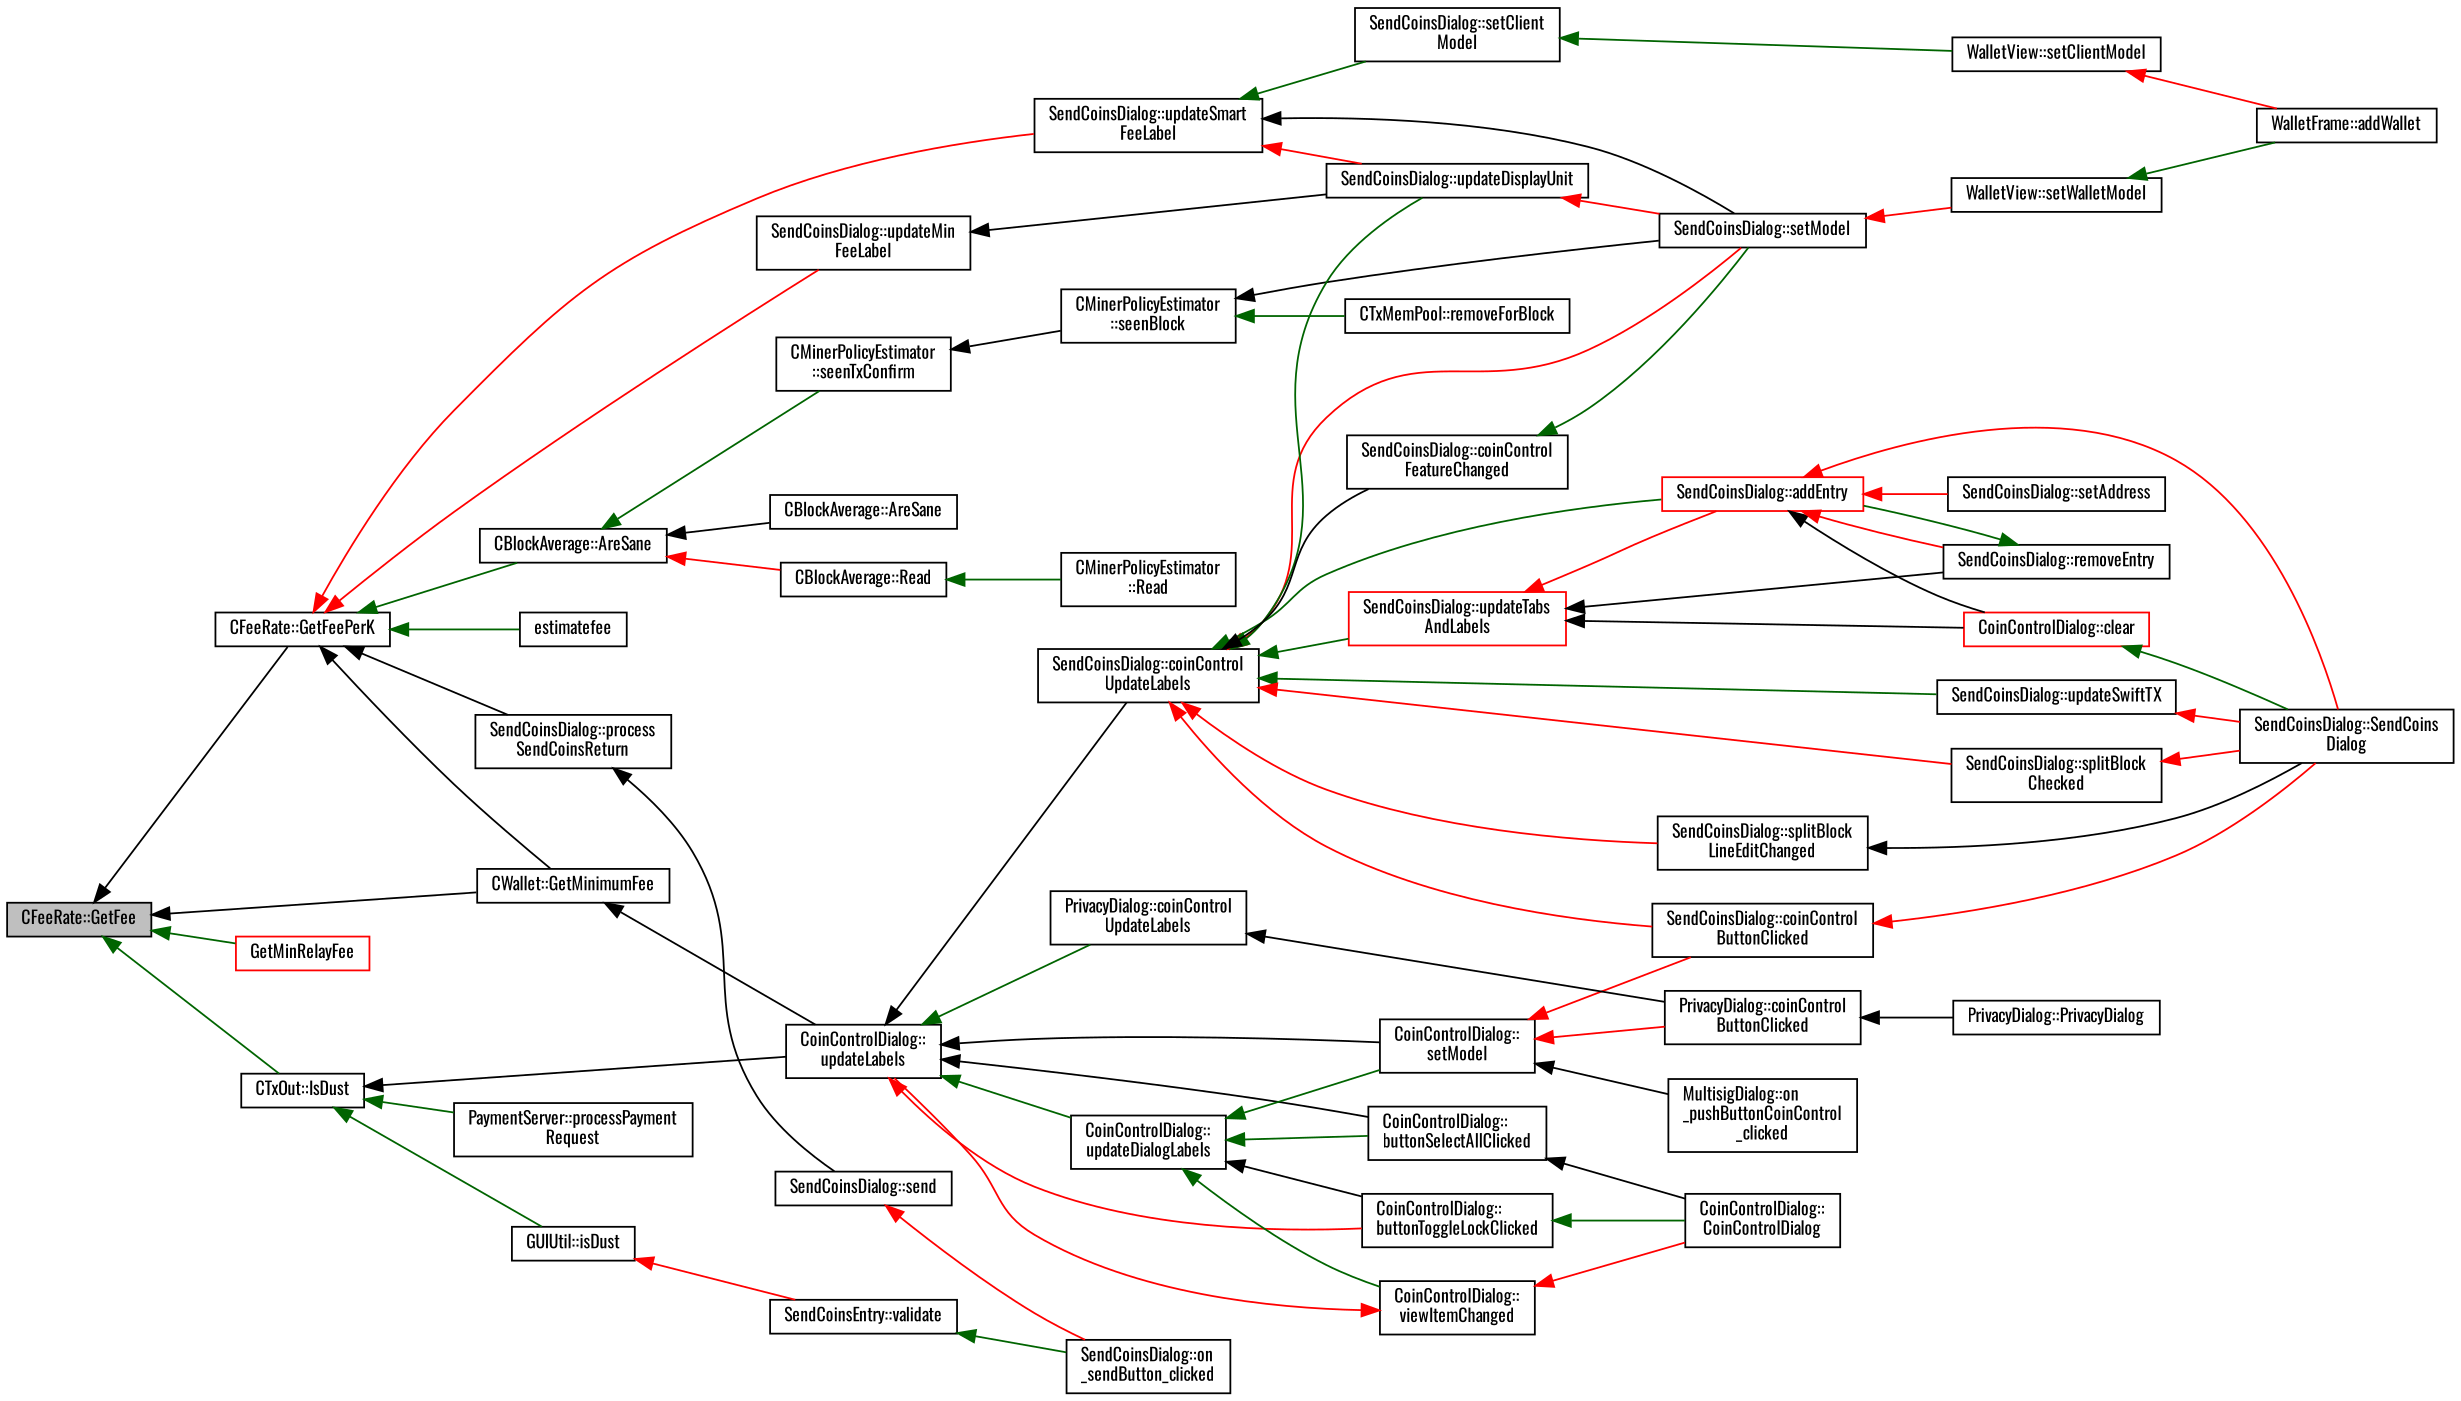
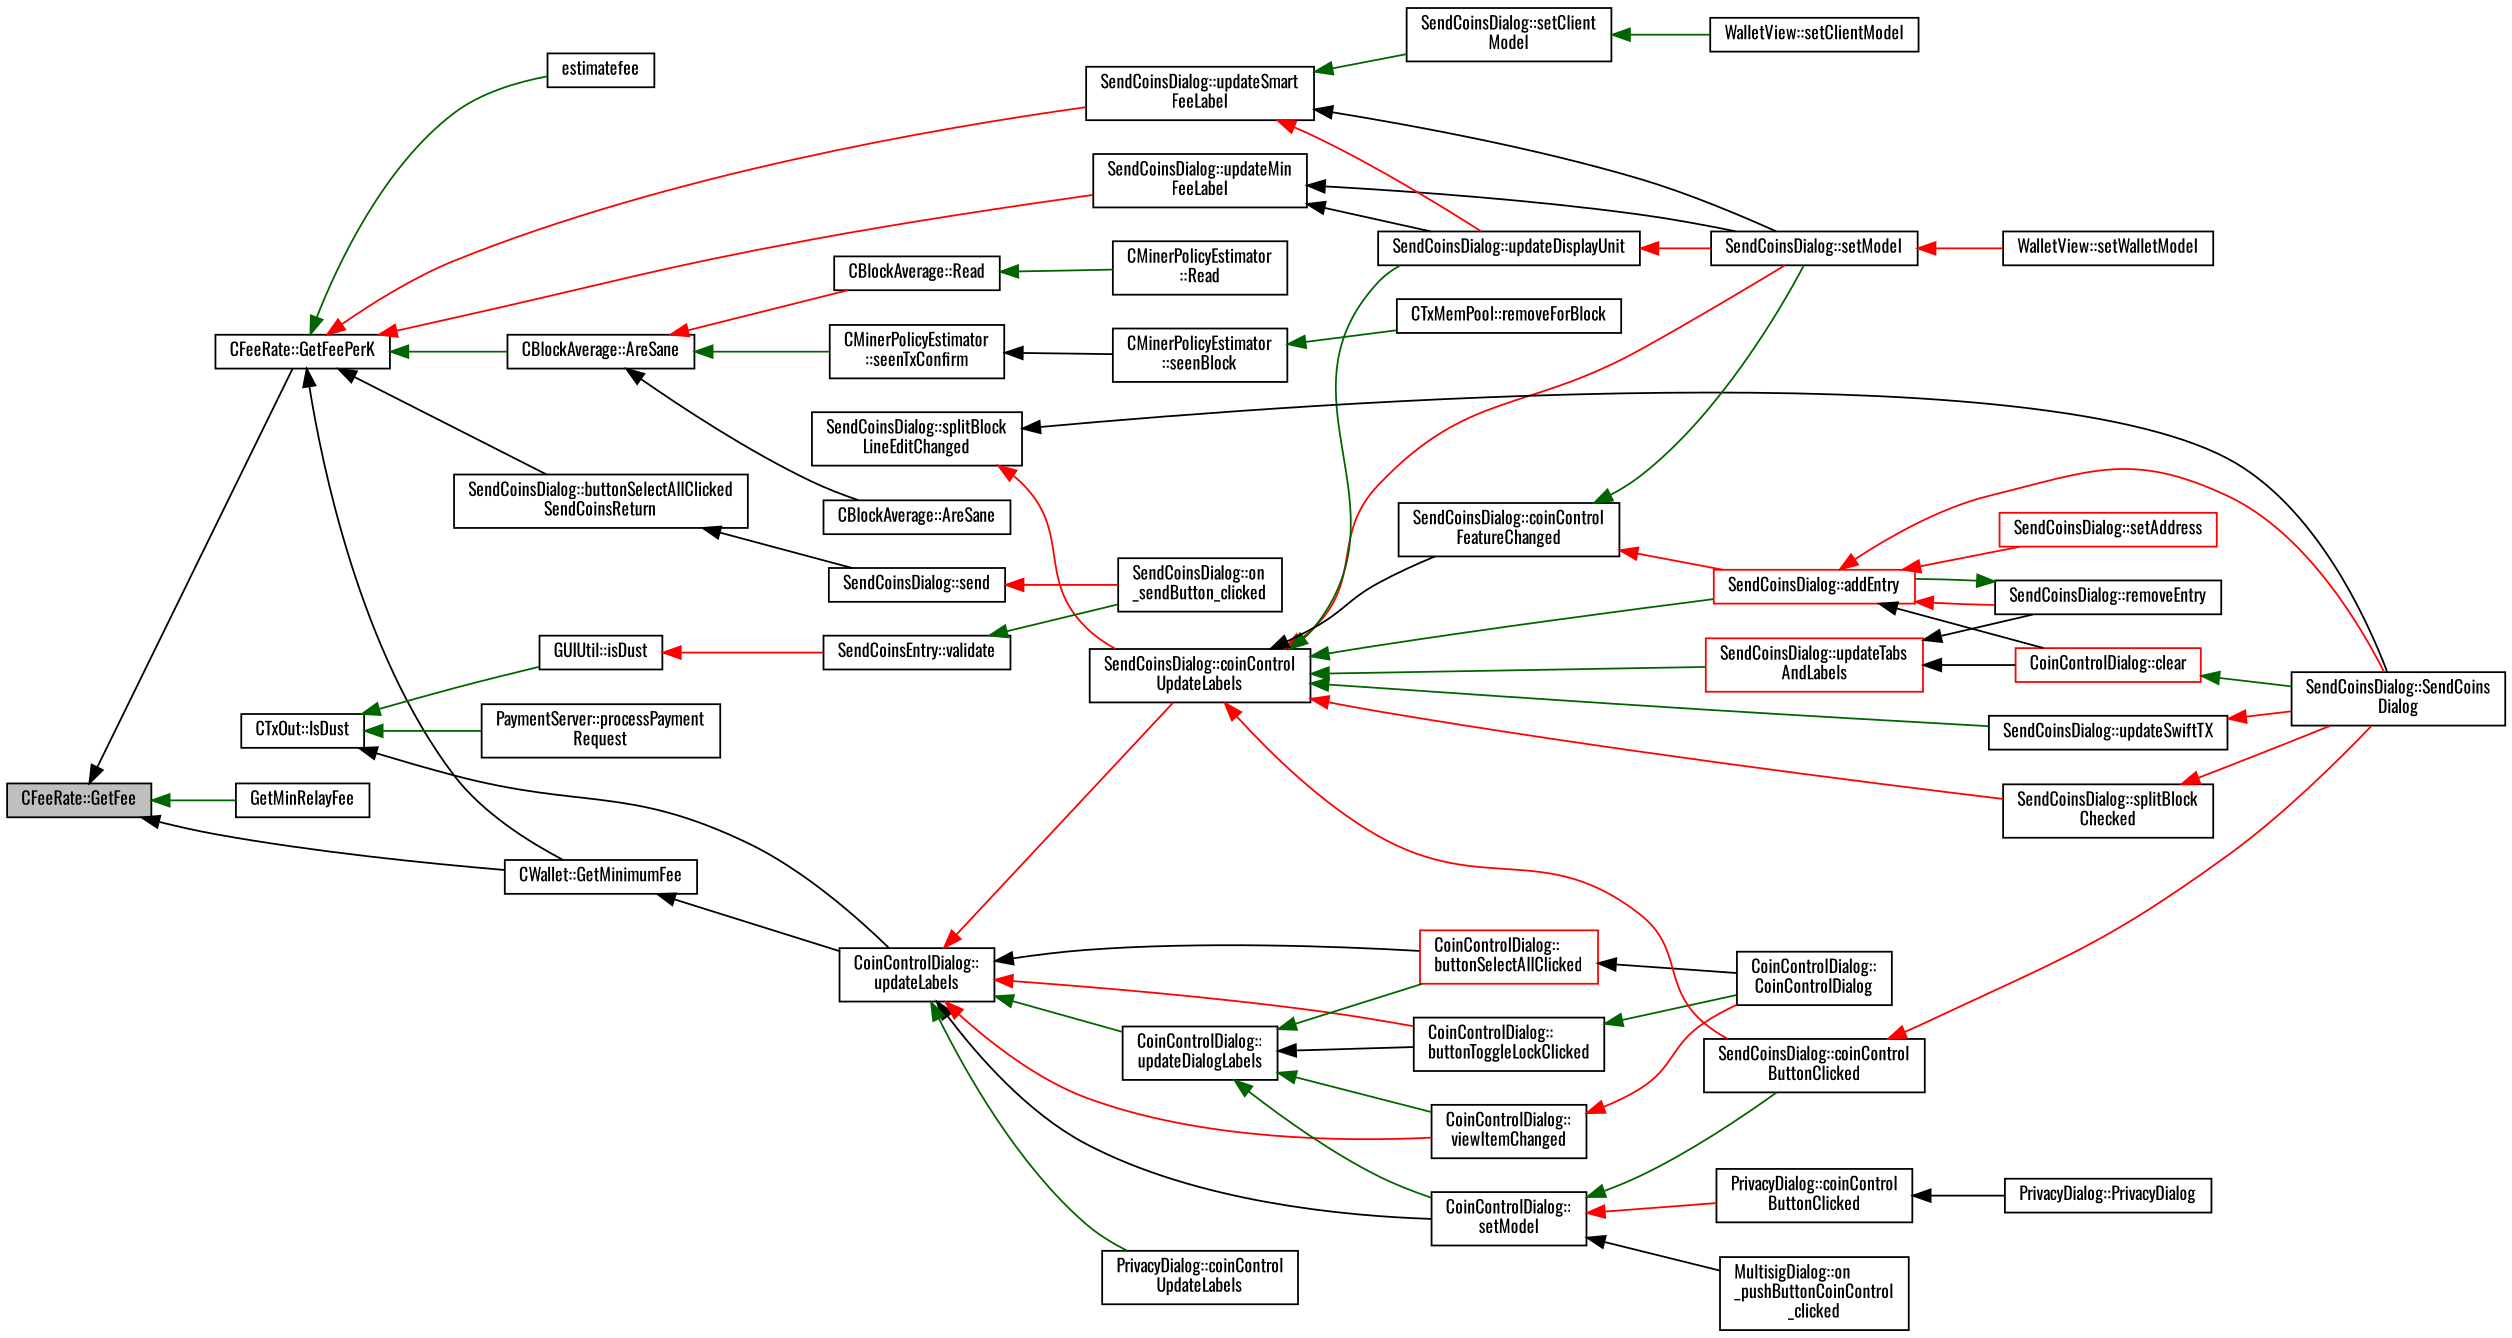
(2347, 126) -> none
(1456, 264) -> (1531, 202)
(2057, 494) -> (2108, 530)
(1629, 547) -> (1680, 562)
(573, 742) -> (601, 501)
(1416, 815) -> (1056, 568)
(1011, 856) -> (1065, 819)
(303, 953) -> (303, 800)
(1465, 969) -> none
(1622, 984) -> (1694, 1147)
(198, 1011) -> none
(1457, 1133) -> (1509, 957)
(1092, 1262) -> (1181, 1123)
